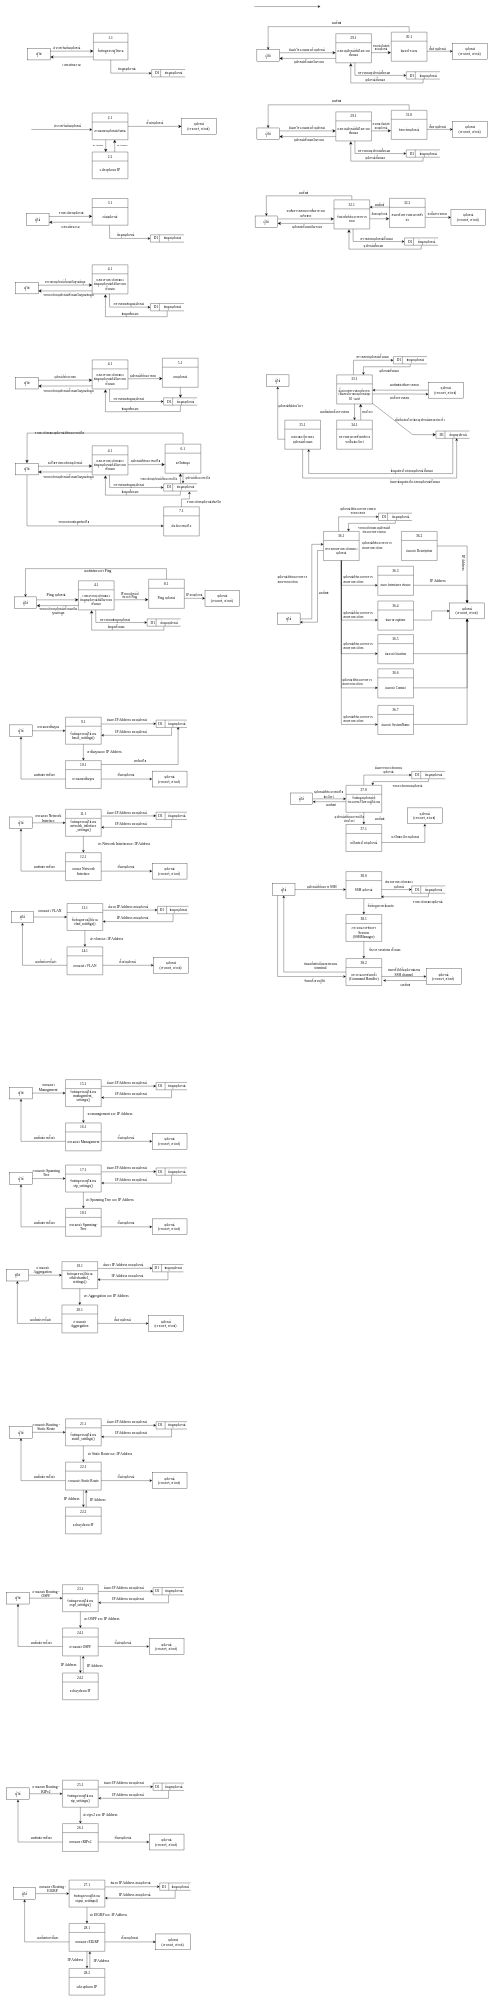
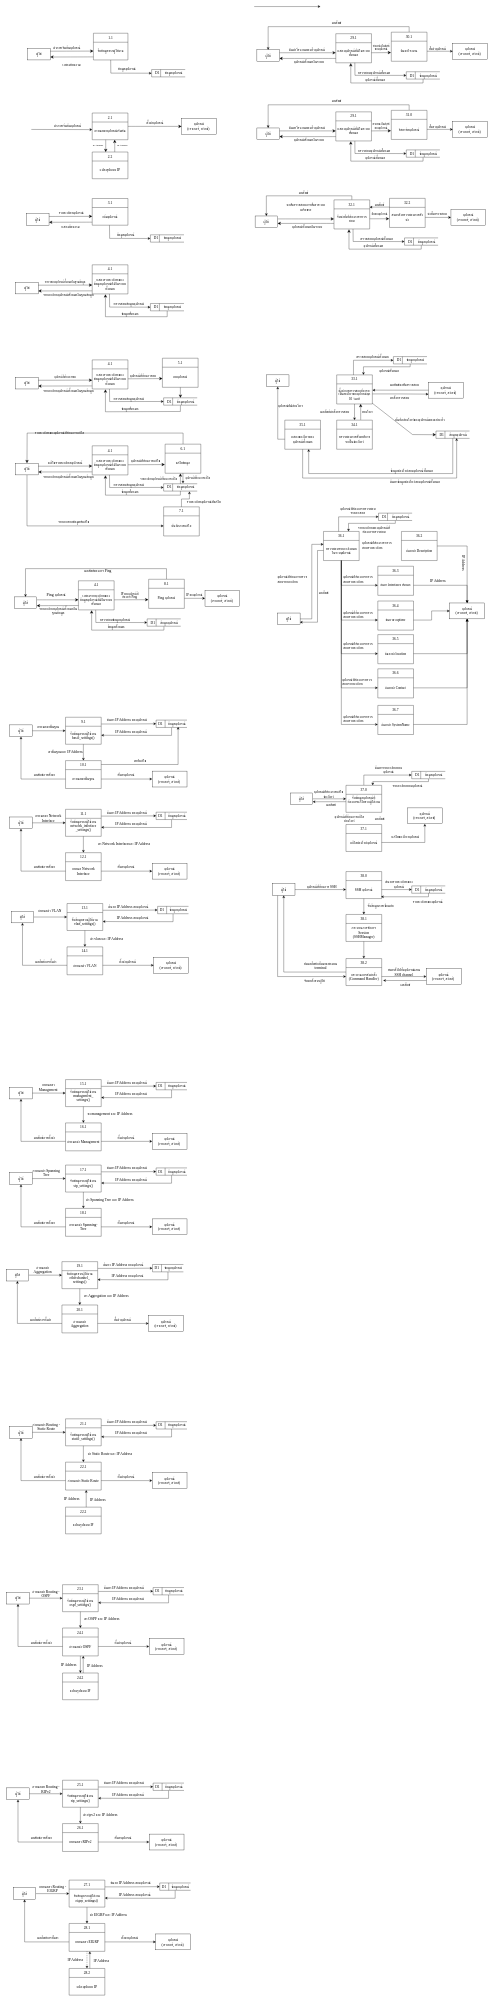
(306, 212) -> (306, 206)
(341, 550) -> (341, 550)
(105, 753) -> (66, 753)
(364, 821) -> none
(385, 951) -> none
(83, 1504) -> none
(87, 1959) -> (87, 1959)
